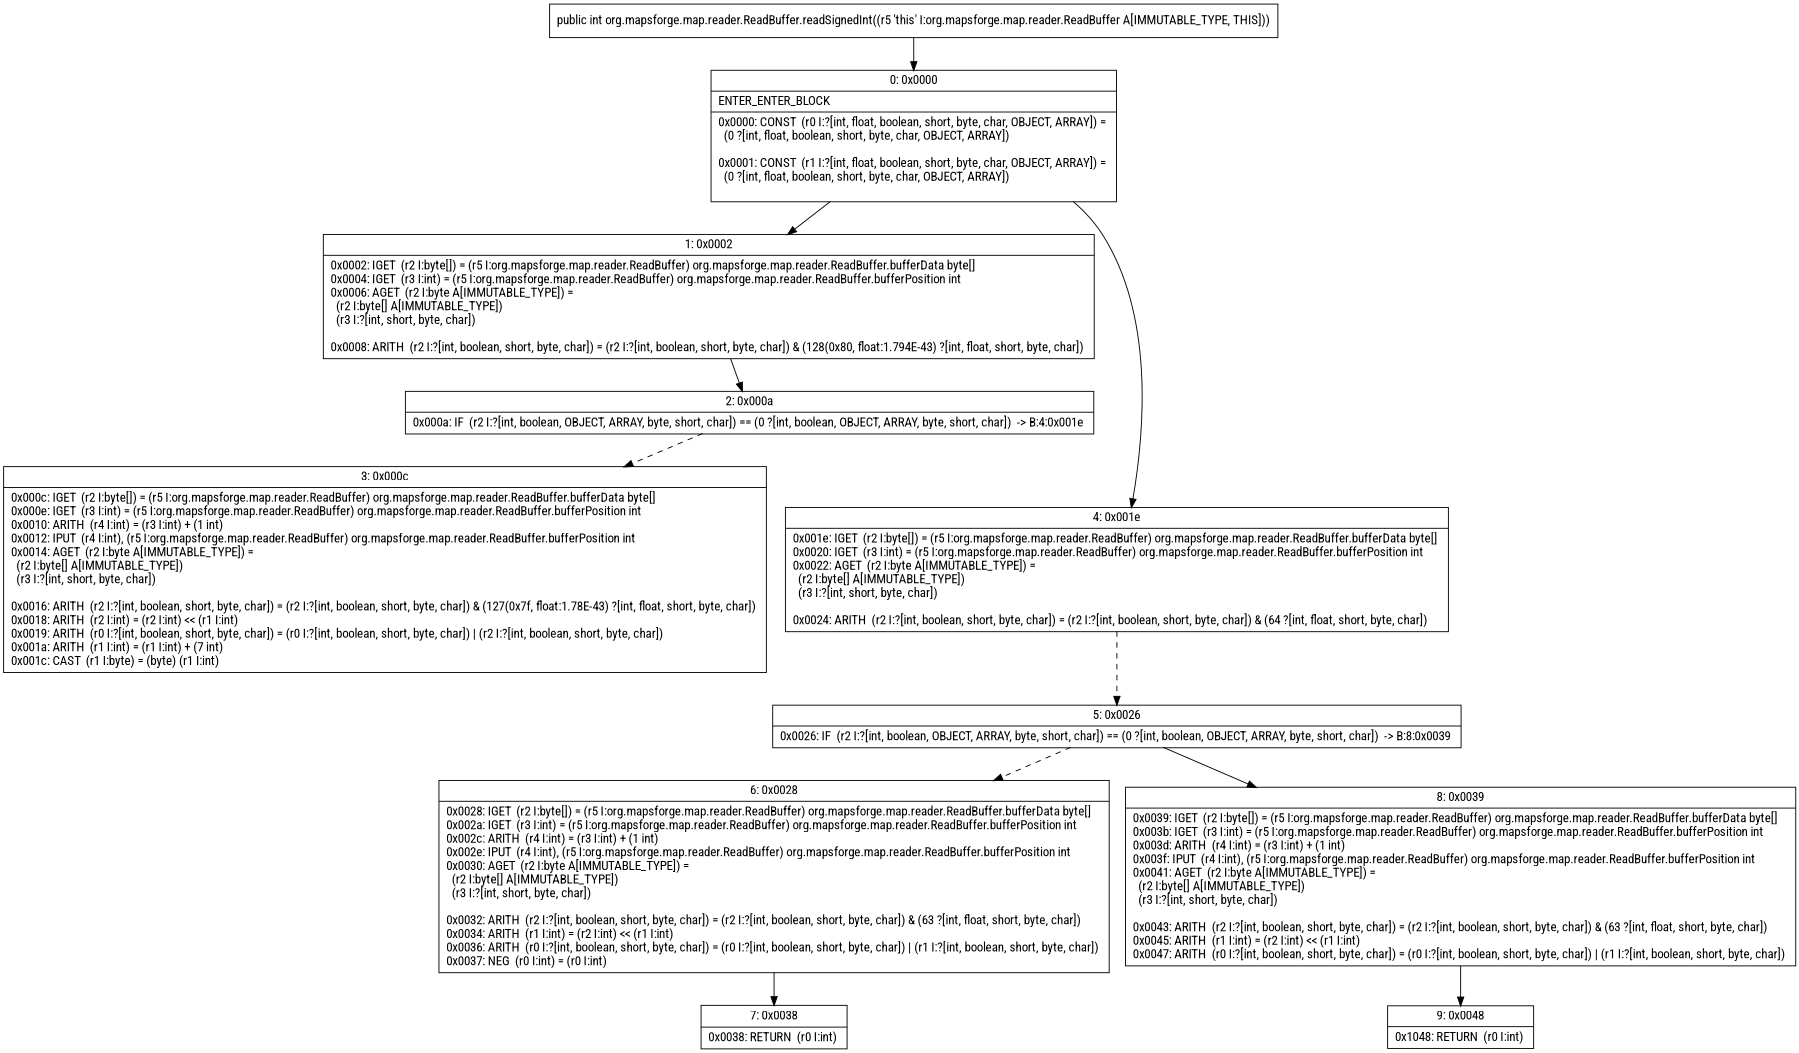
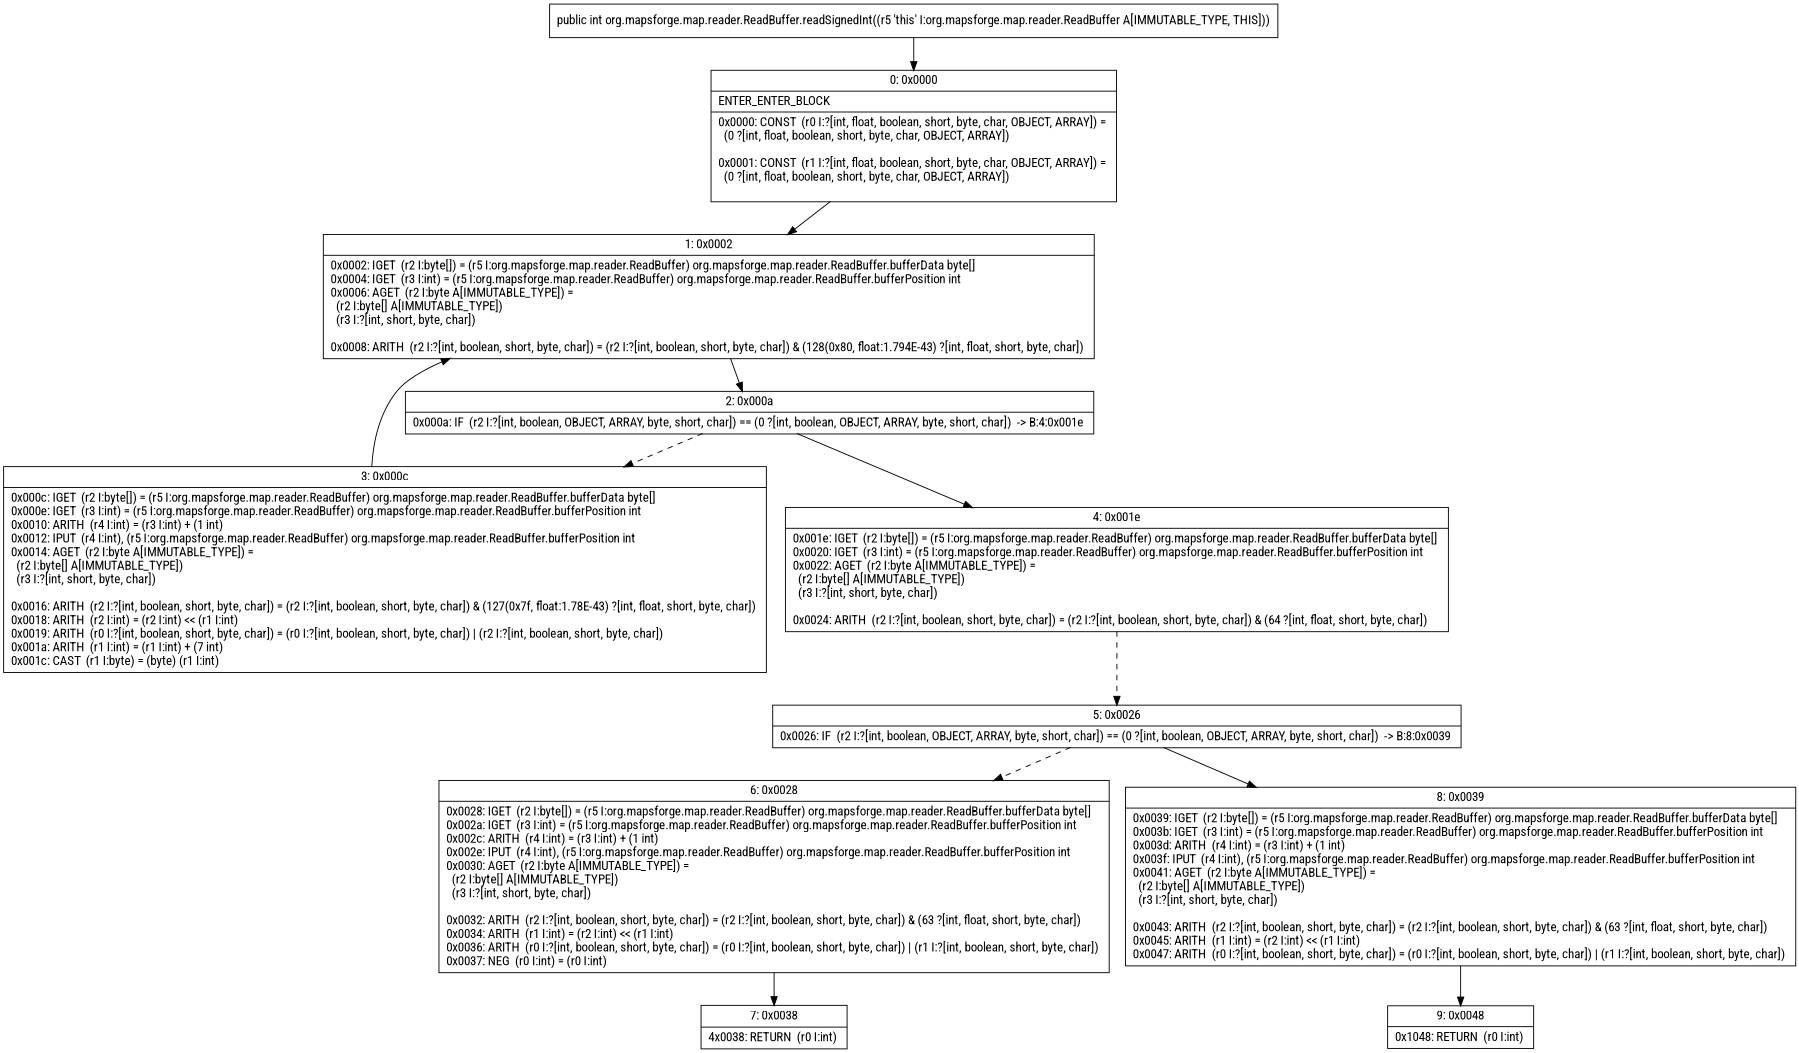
(1138, 341) -> (881, 469)
none -> (389, 402)
(774, 1038) -> (774, 1038)
